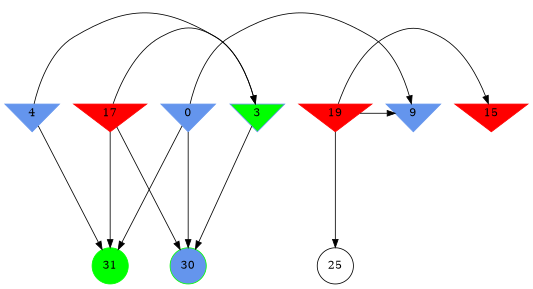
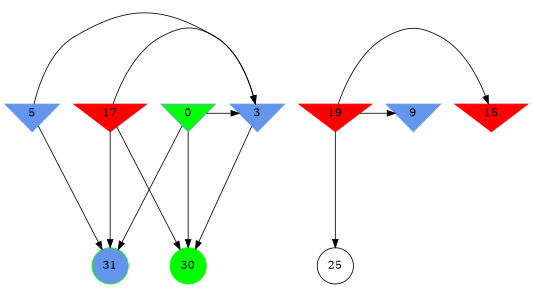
(297, 13) -> (219, 113)
(32, 113) -> (32, 113)
(188, 113) -> (188, 113)
(257, 113) -> (257, 113)
(110, 266) -> (110, 266)
(188, 266) -> (188, 266)
